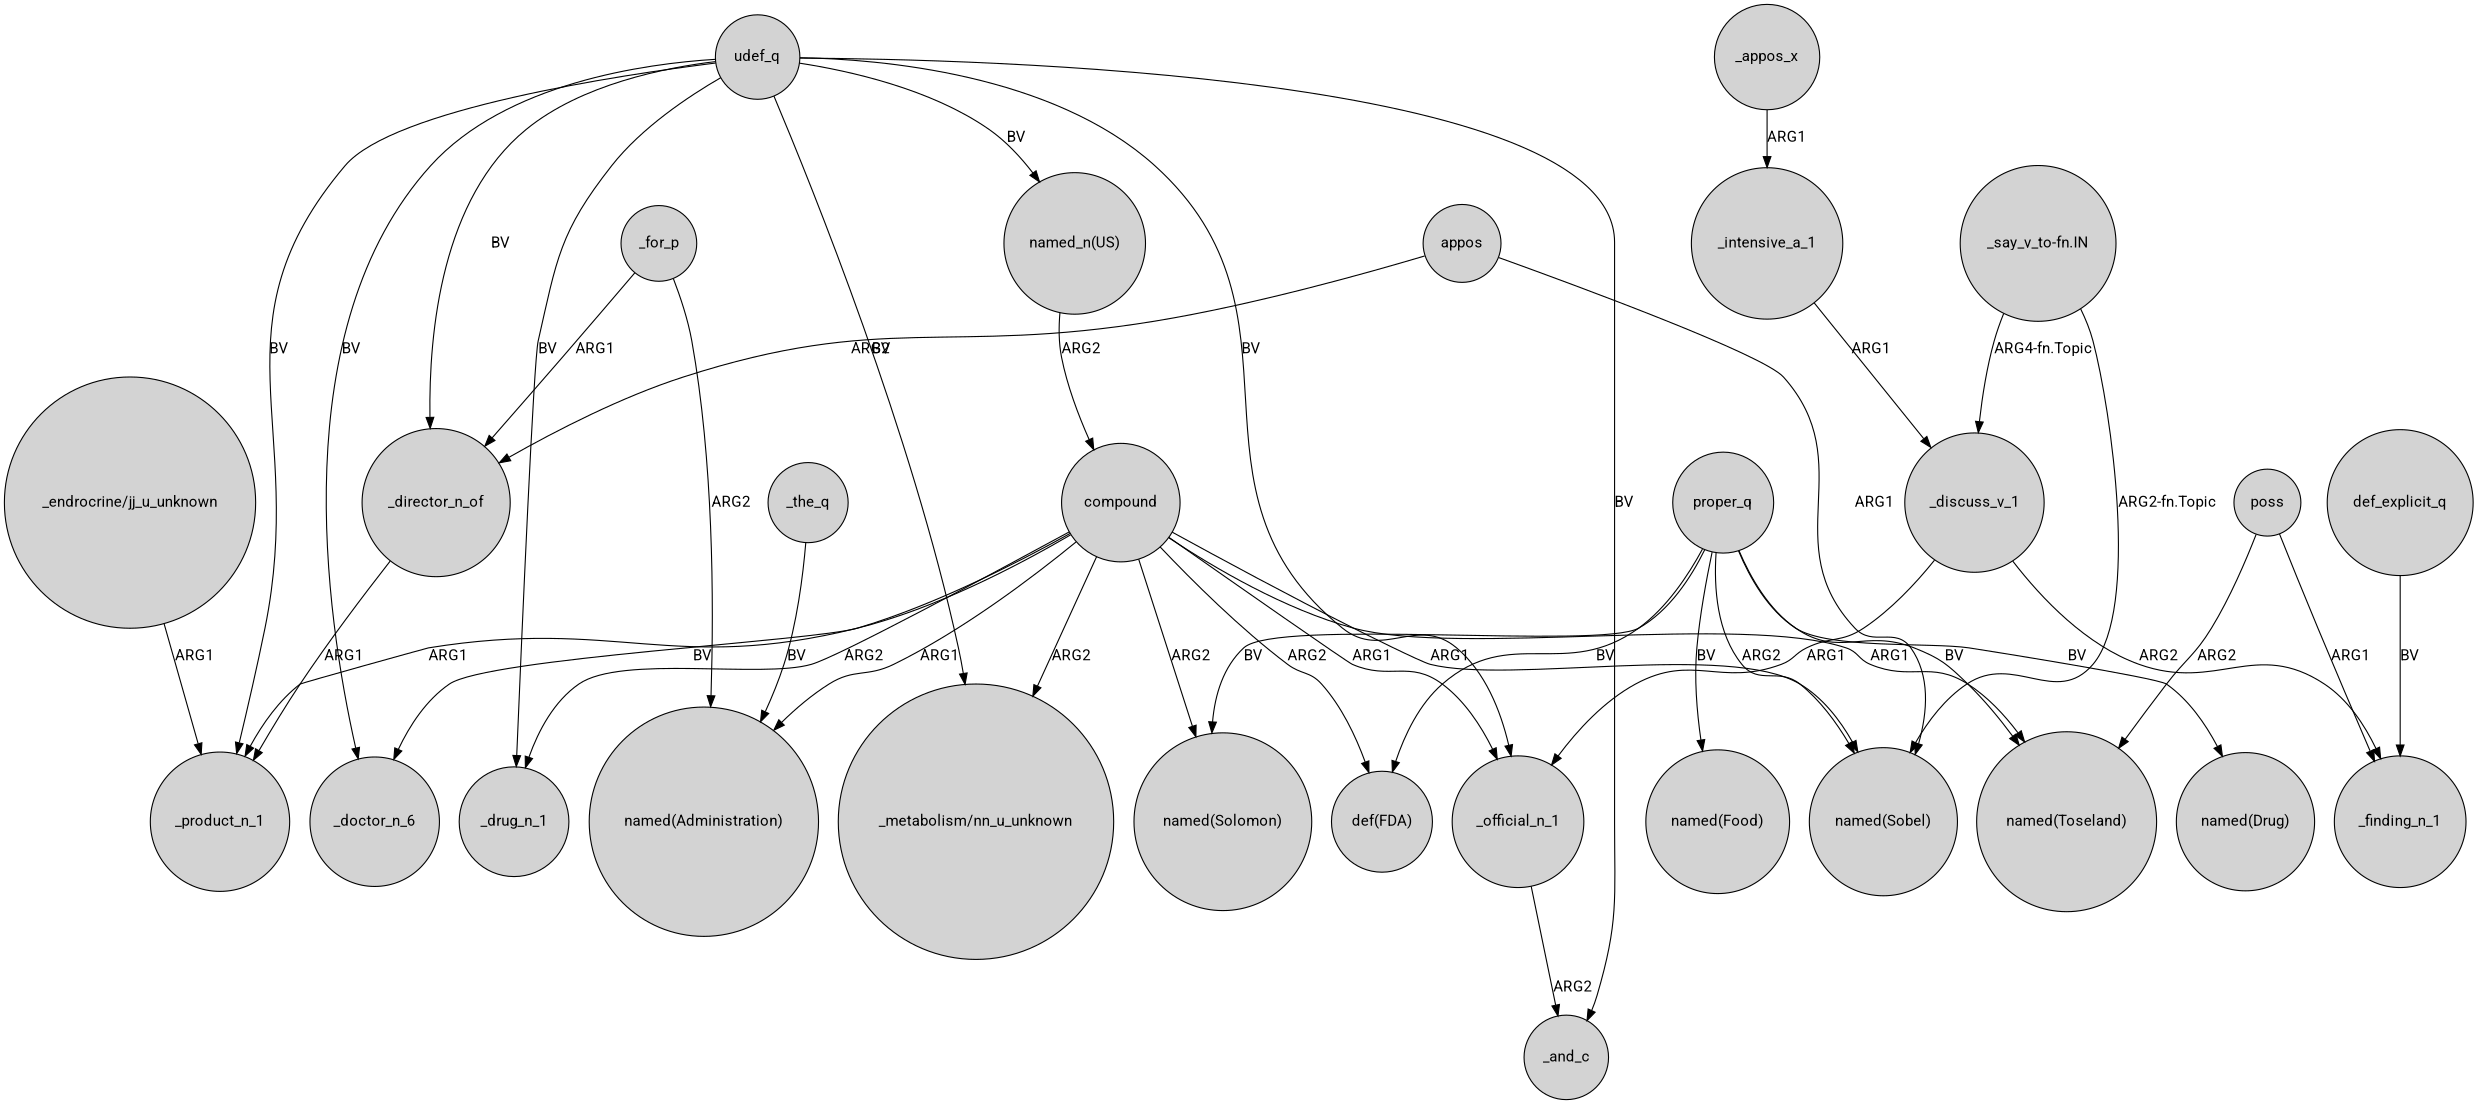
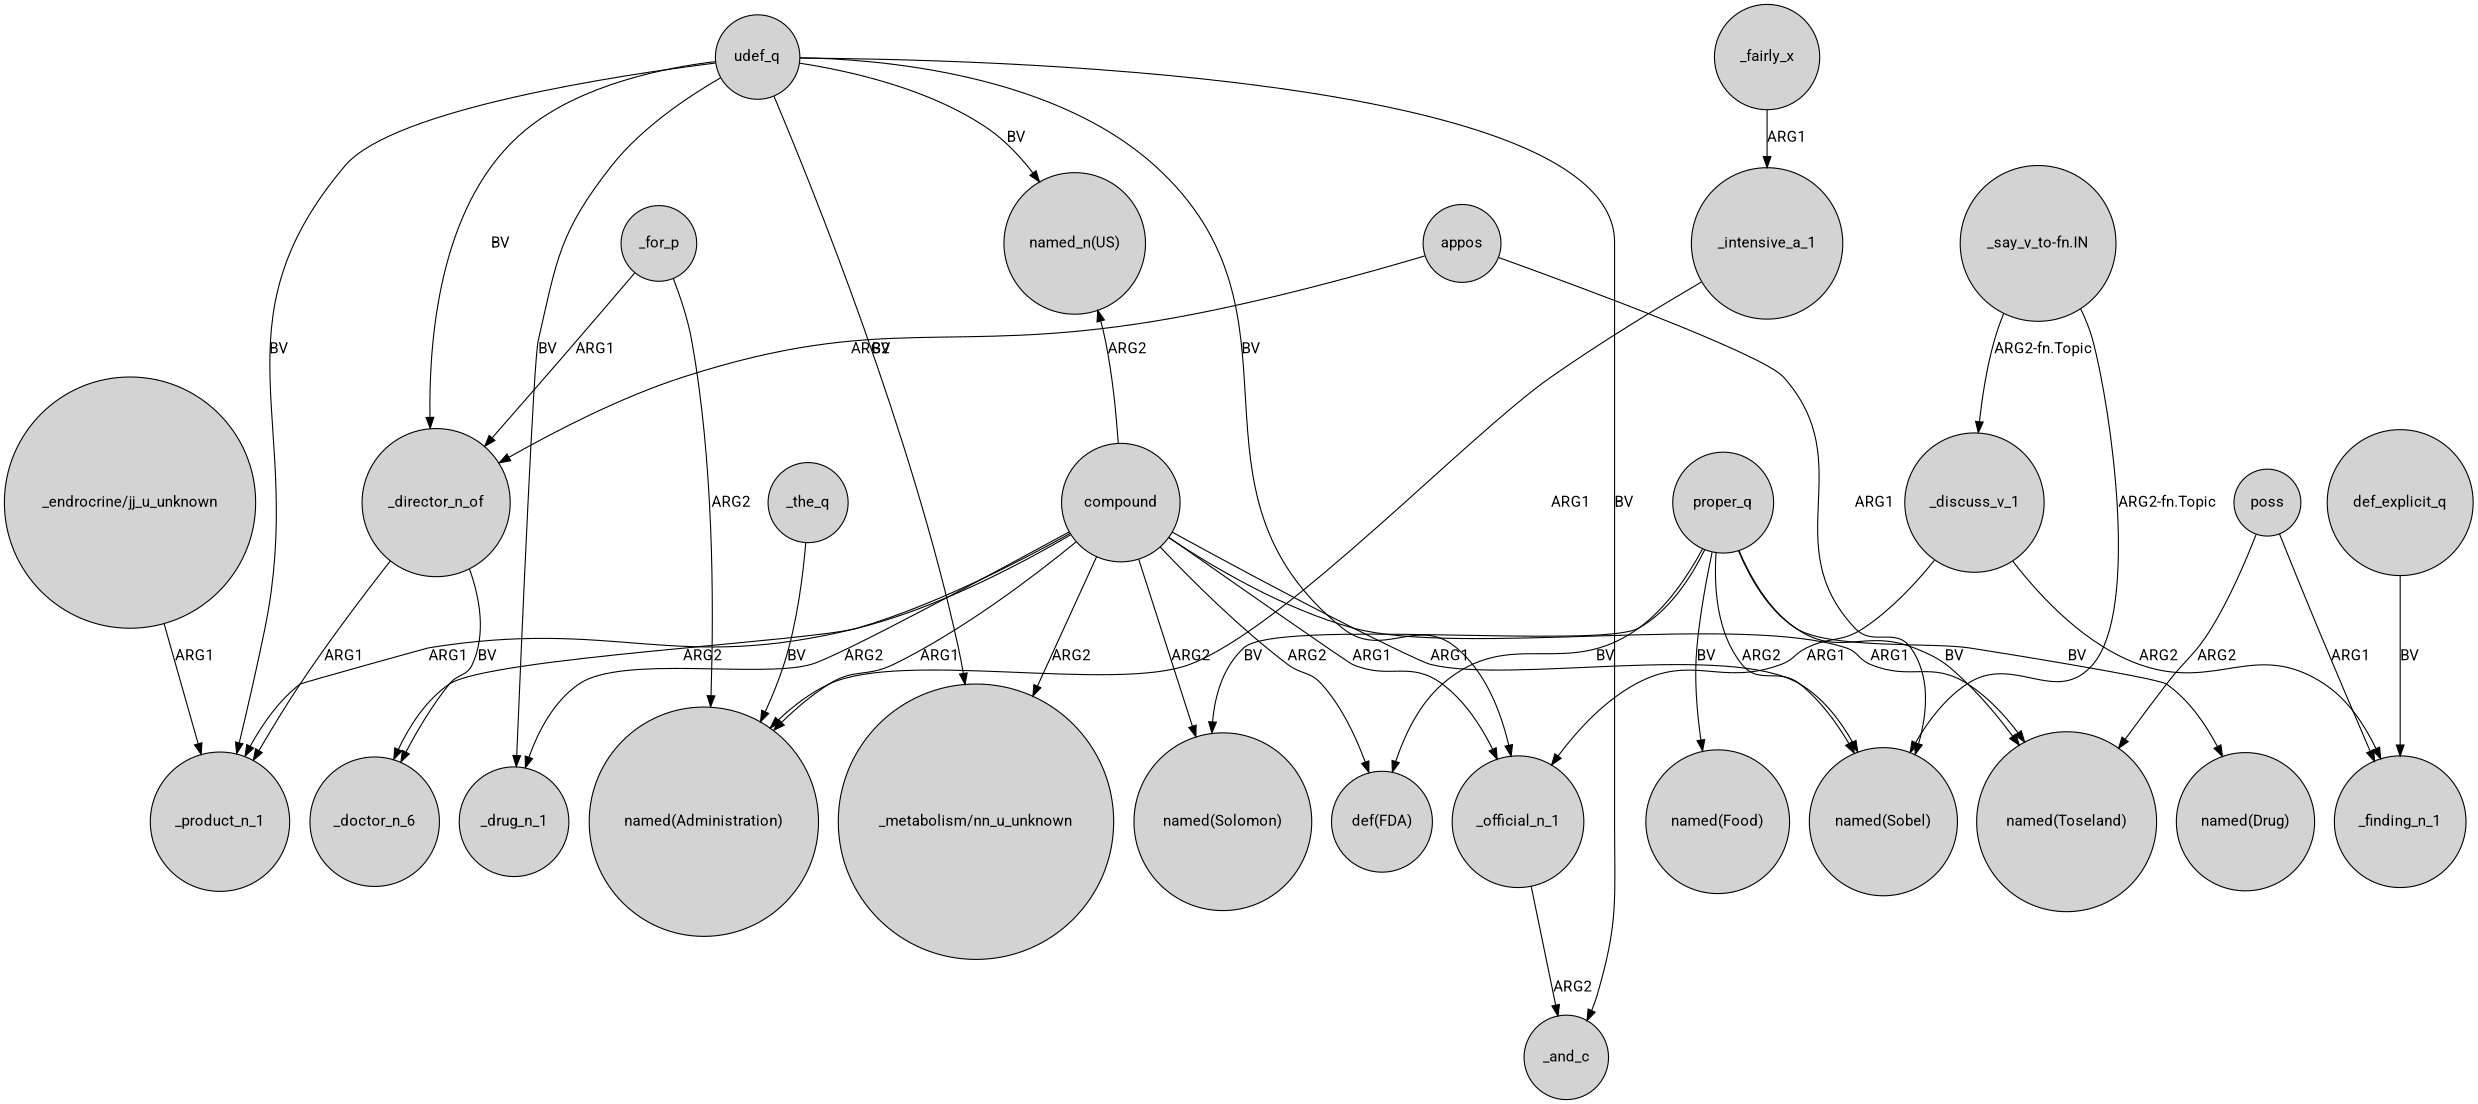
(1767, 57) -> (1767, 57)
(358, 294) -> (469, 670)
(2044, 349) -> (2044, 349)
(1869, 371) -> (1259, 623)
(1066, 378) -> (1112, 382)
(703, 656) -> (703, 656)
